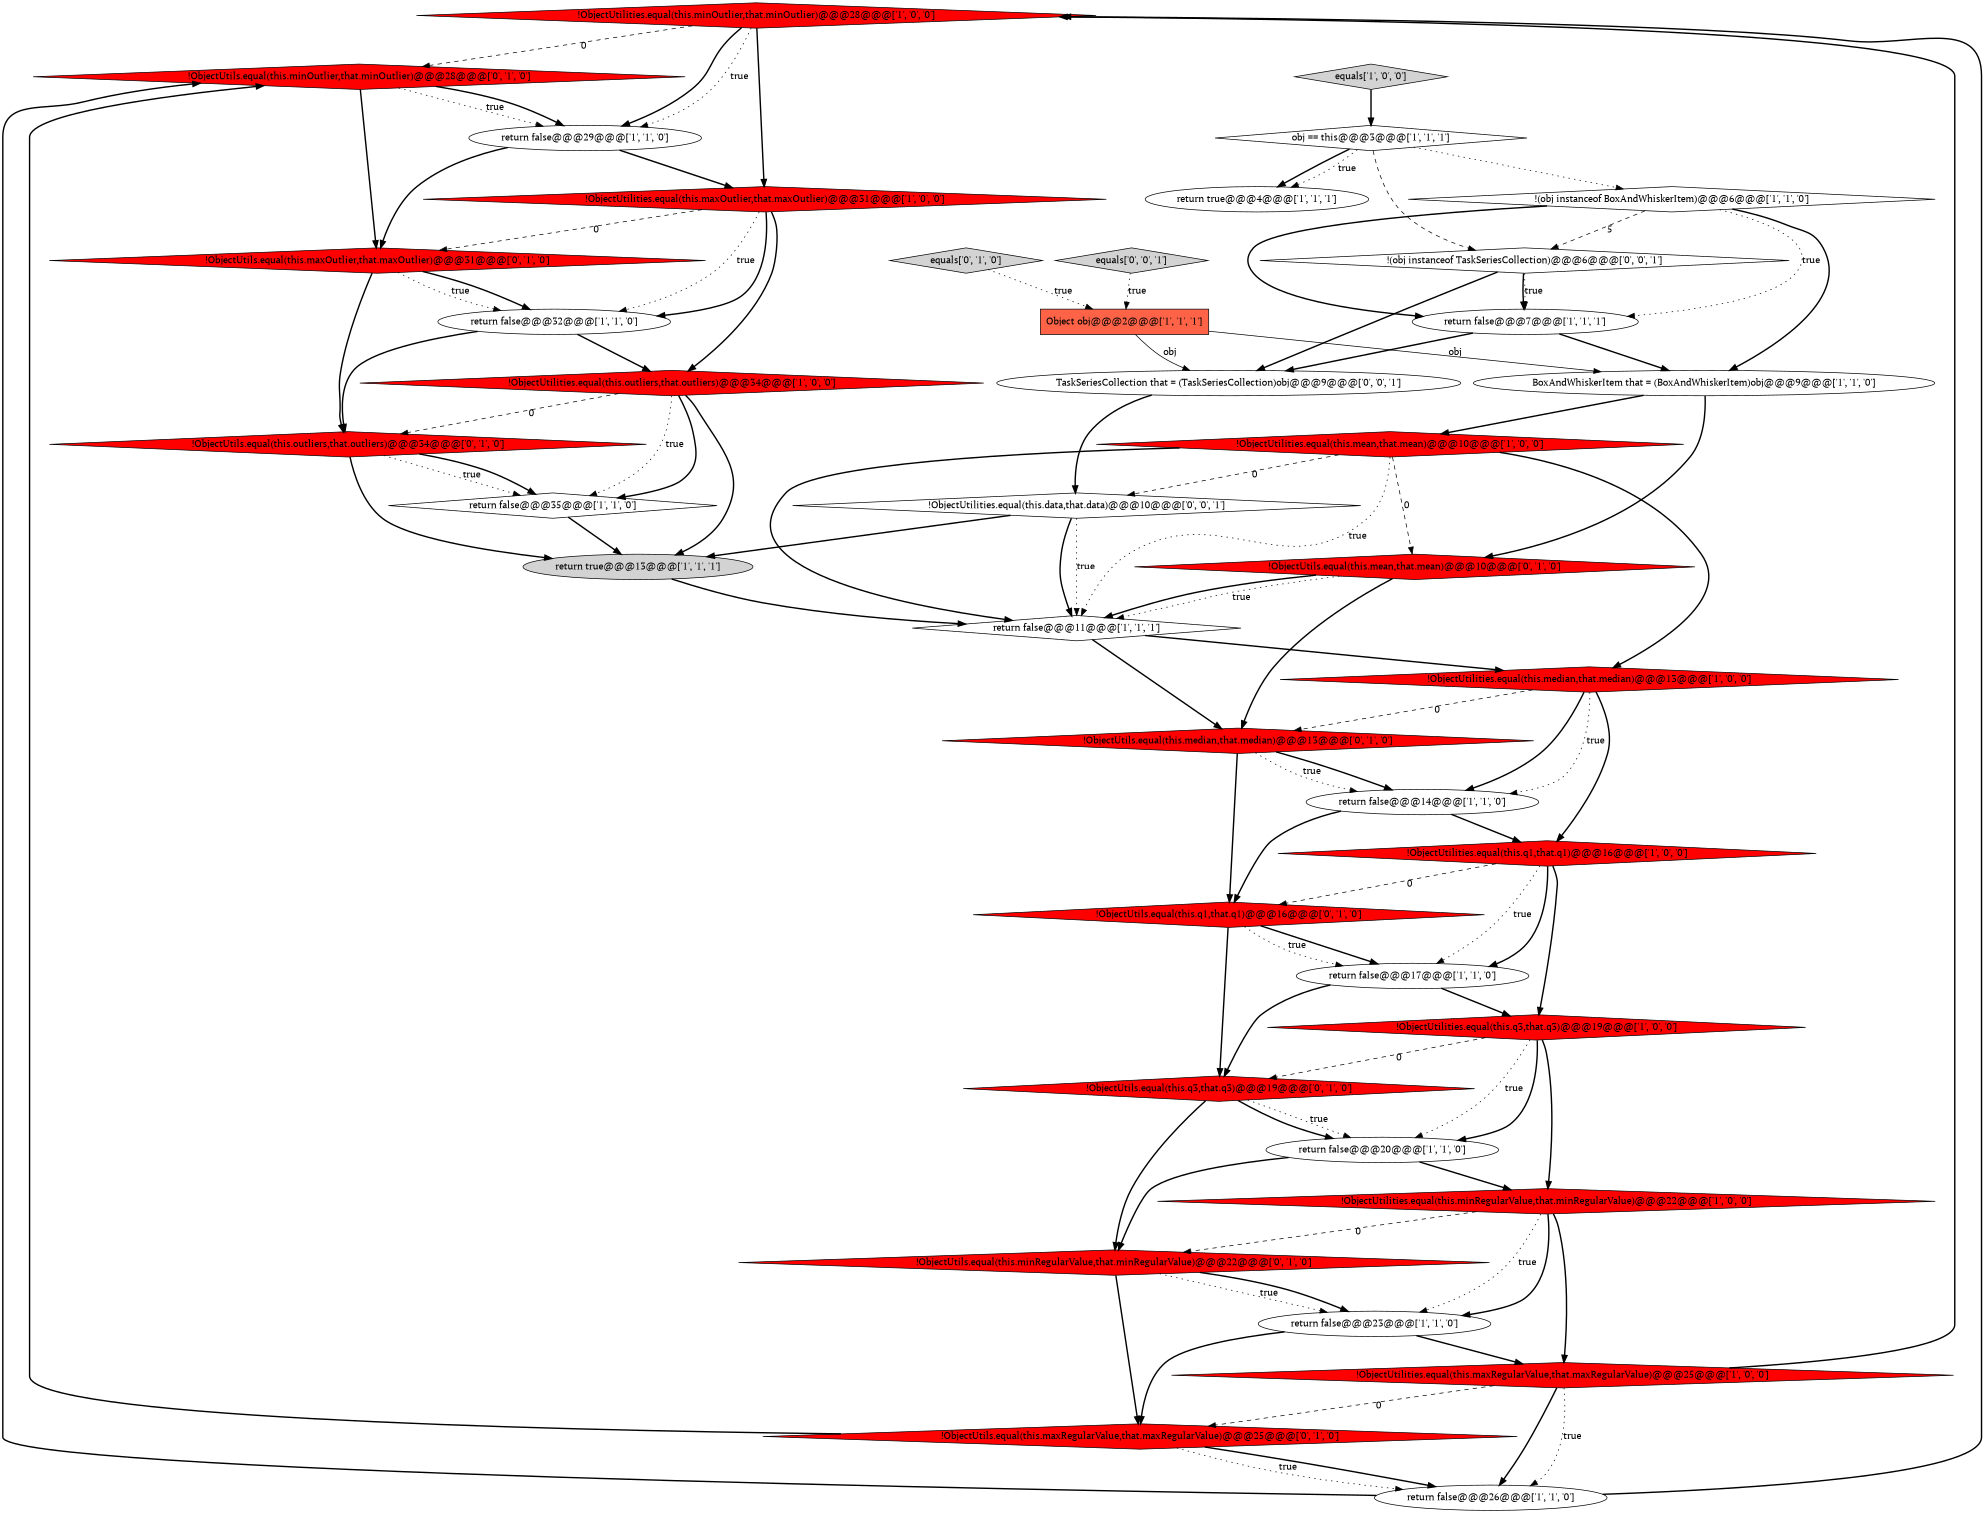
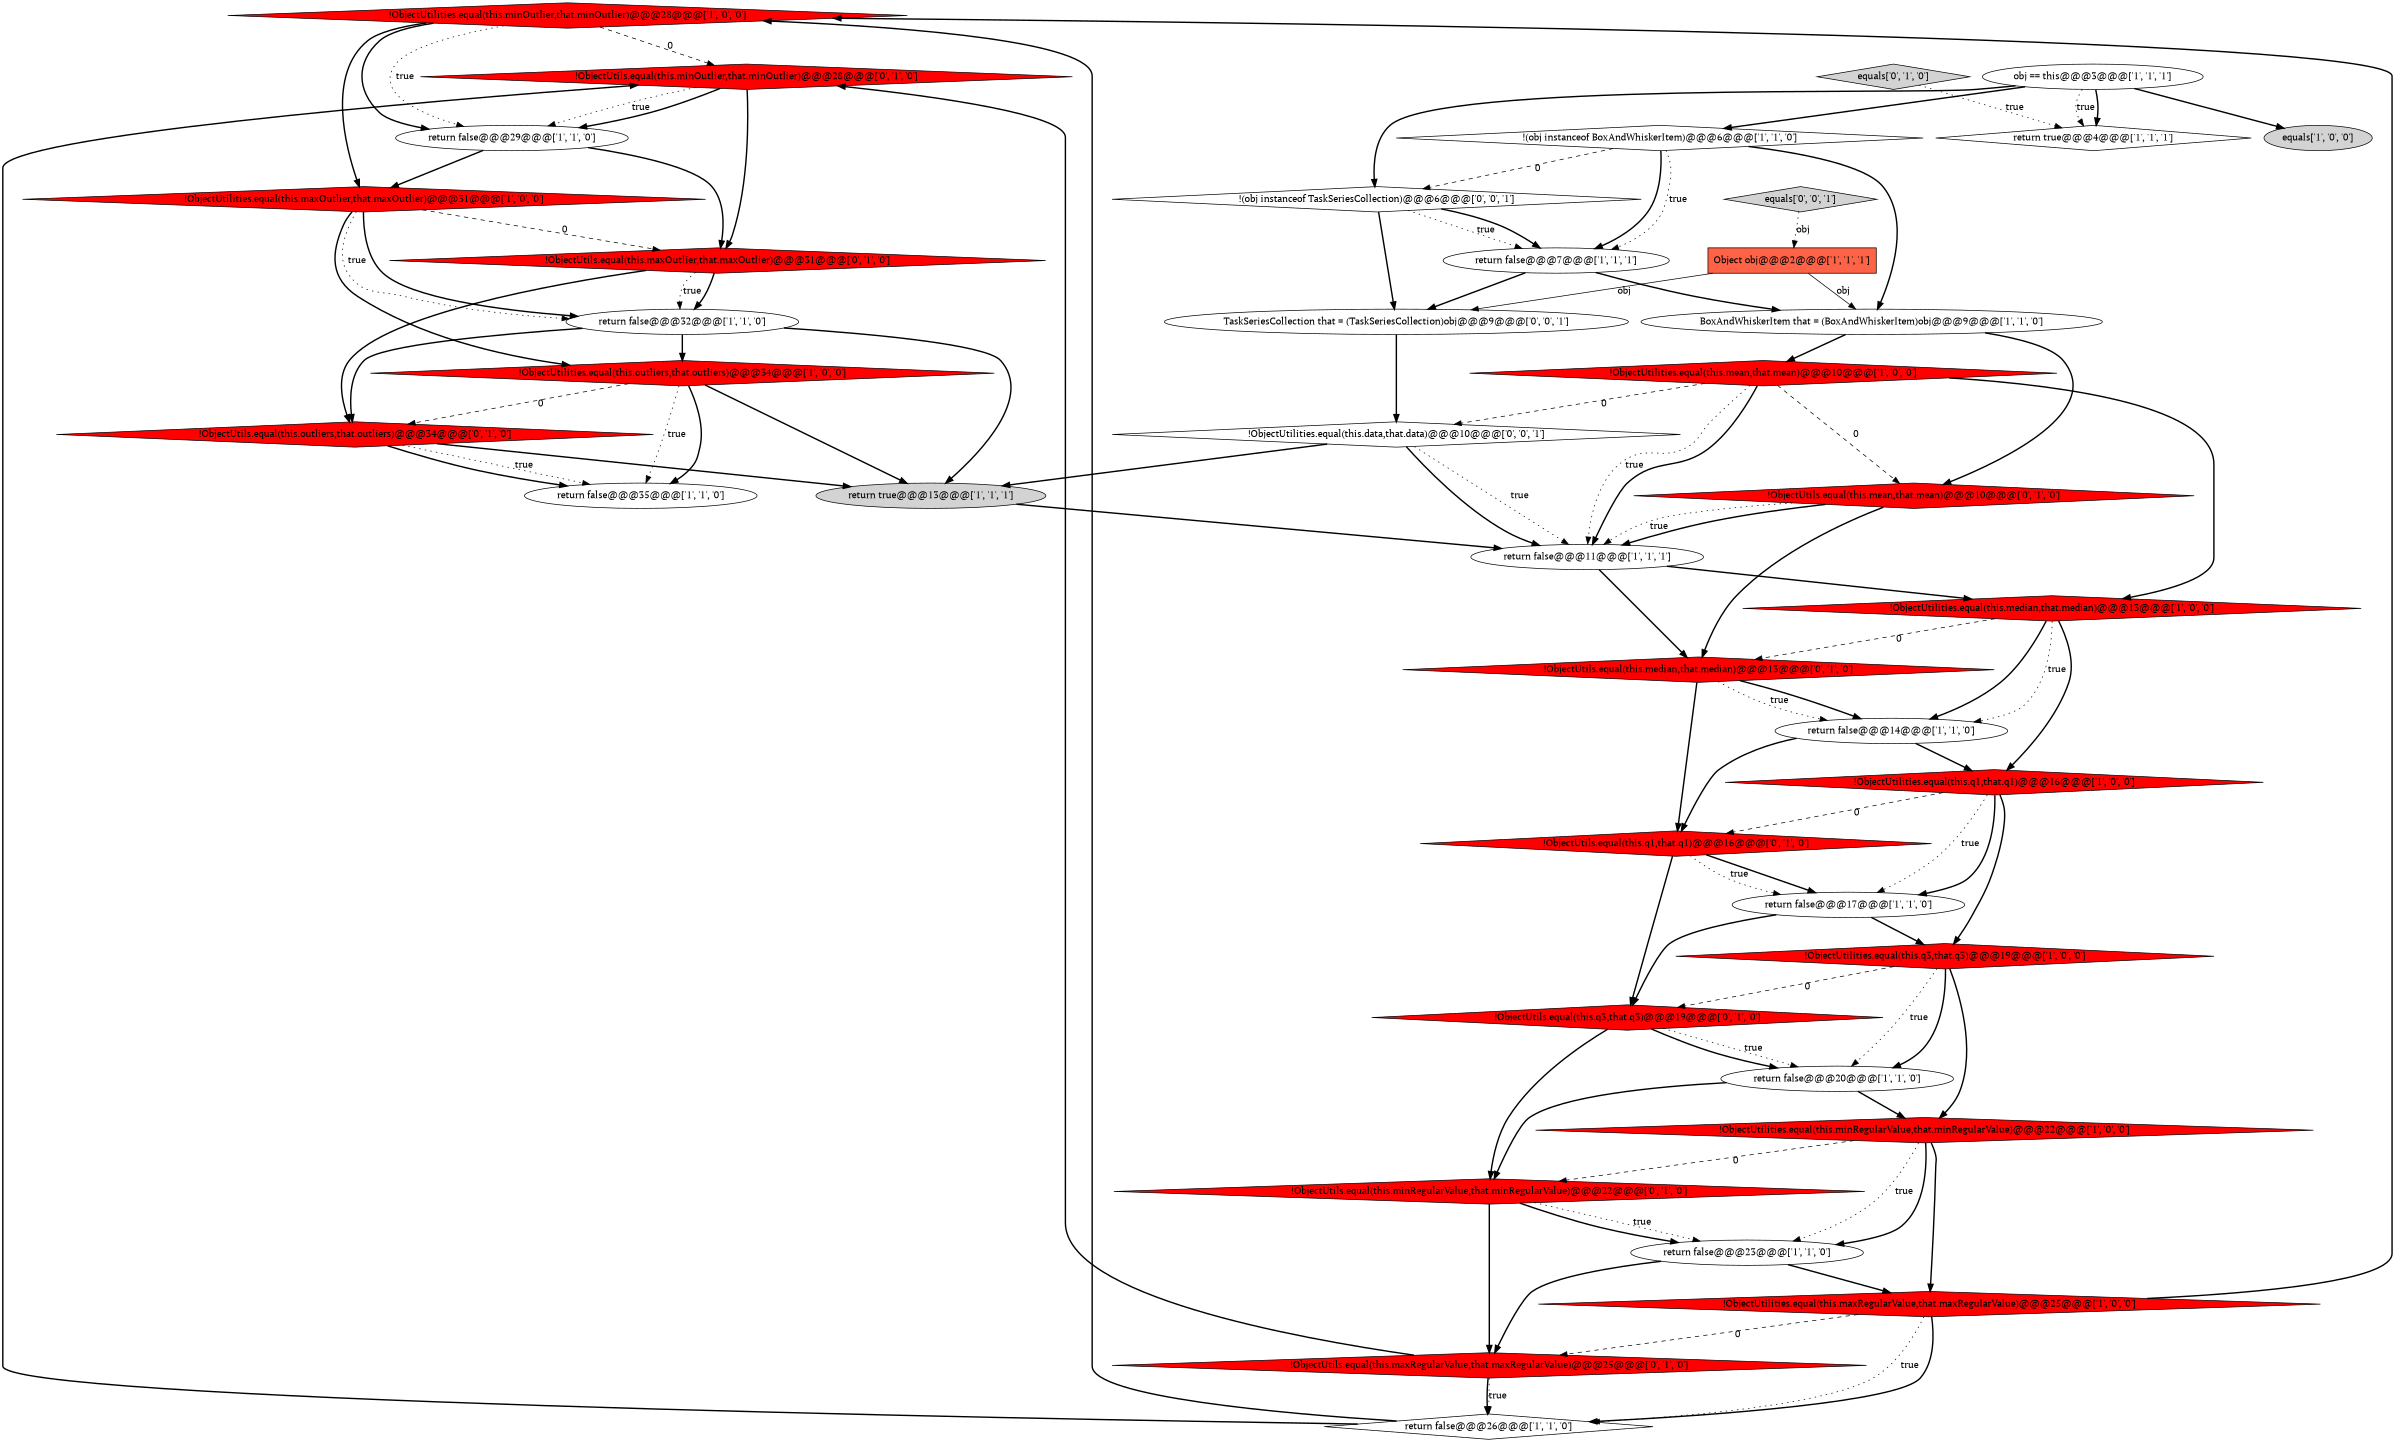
(1371, 77) -> (2318, 138)
(1371, 104) -> (2206, 107)
(1371, 138) -> (2093, 77)
(1515, 167) -> (1878, 107)
(1257, 199) -> (2093, 138)
(1402, 212) -> (1672, 93)
(1610, 230) -> (1538, 169)
(1037, 288) -> (1987, 105)
(1137, 291) -> (1803, 230)
(553, 506) -> (641, 496)
(592, 534) -> (963, 348)
(1077, 628) -> (1587, 557)
(1491, 1498) -> (1489, 1427)
